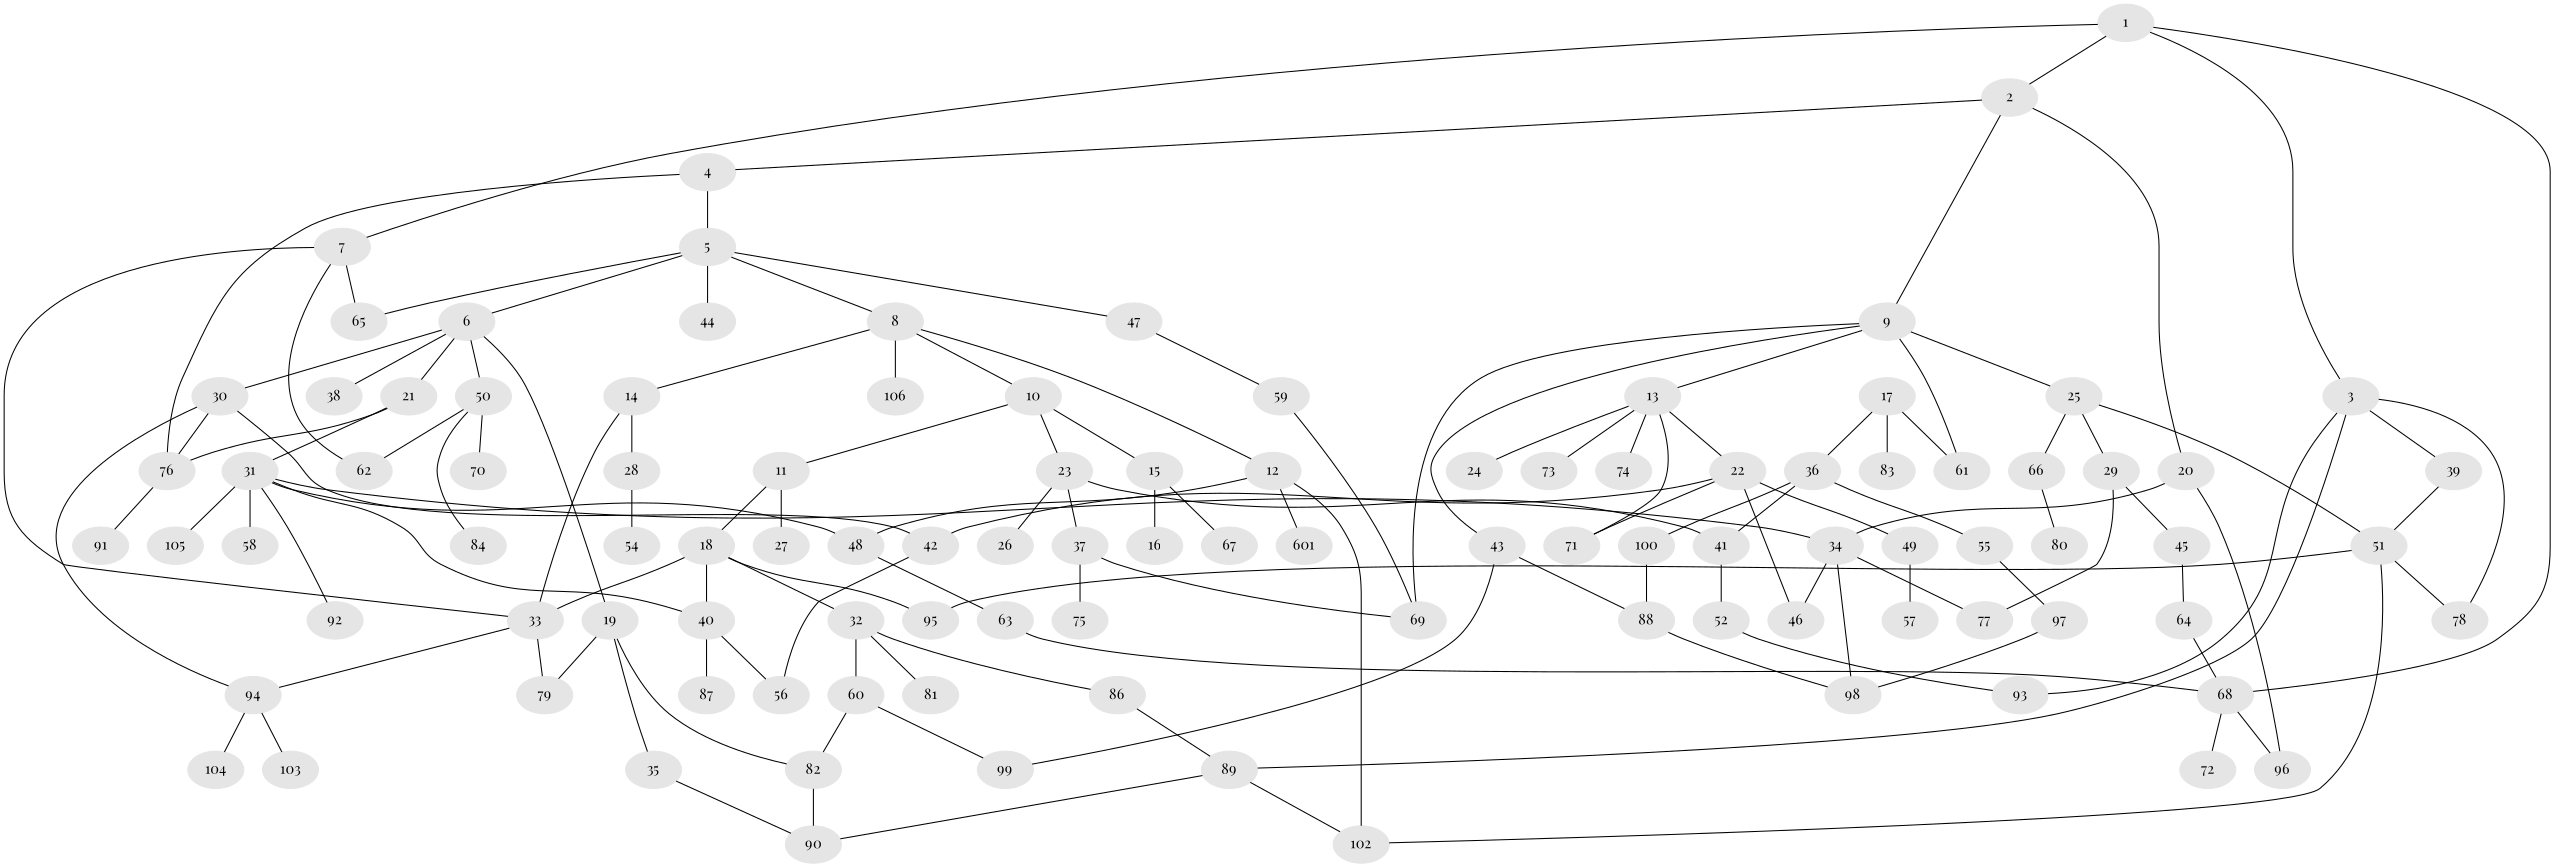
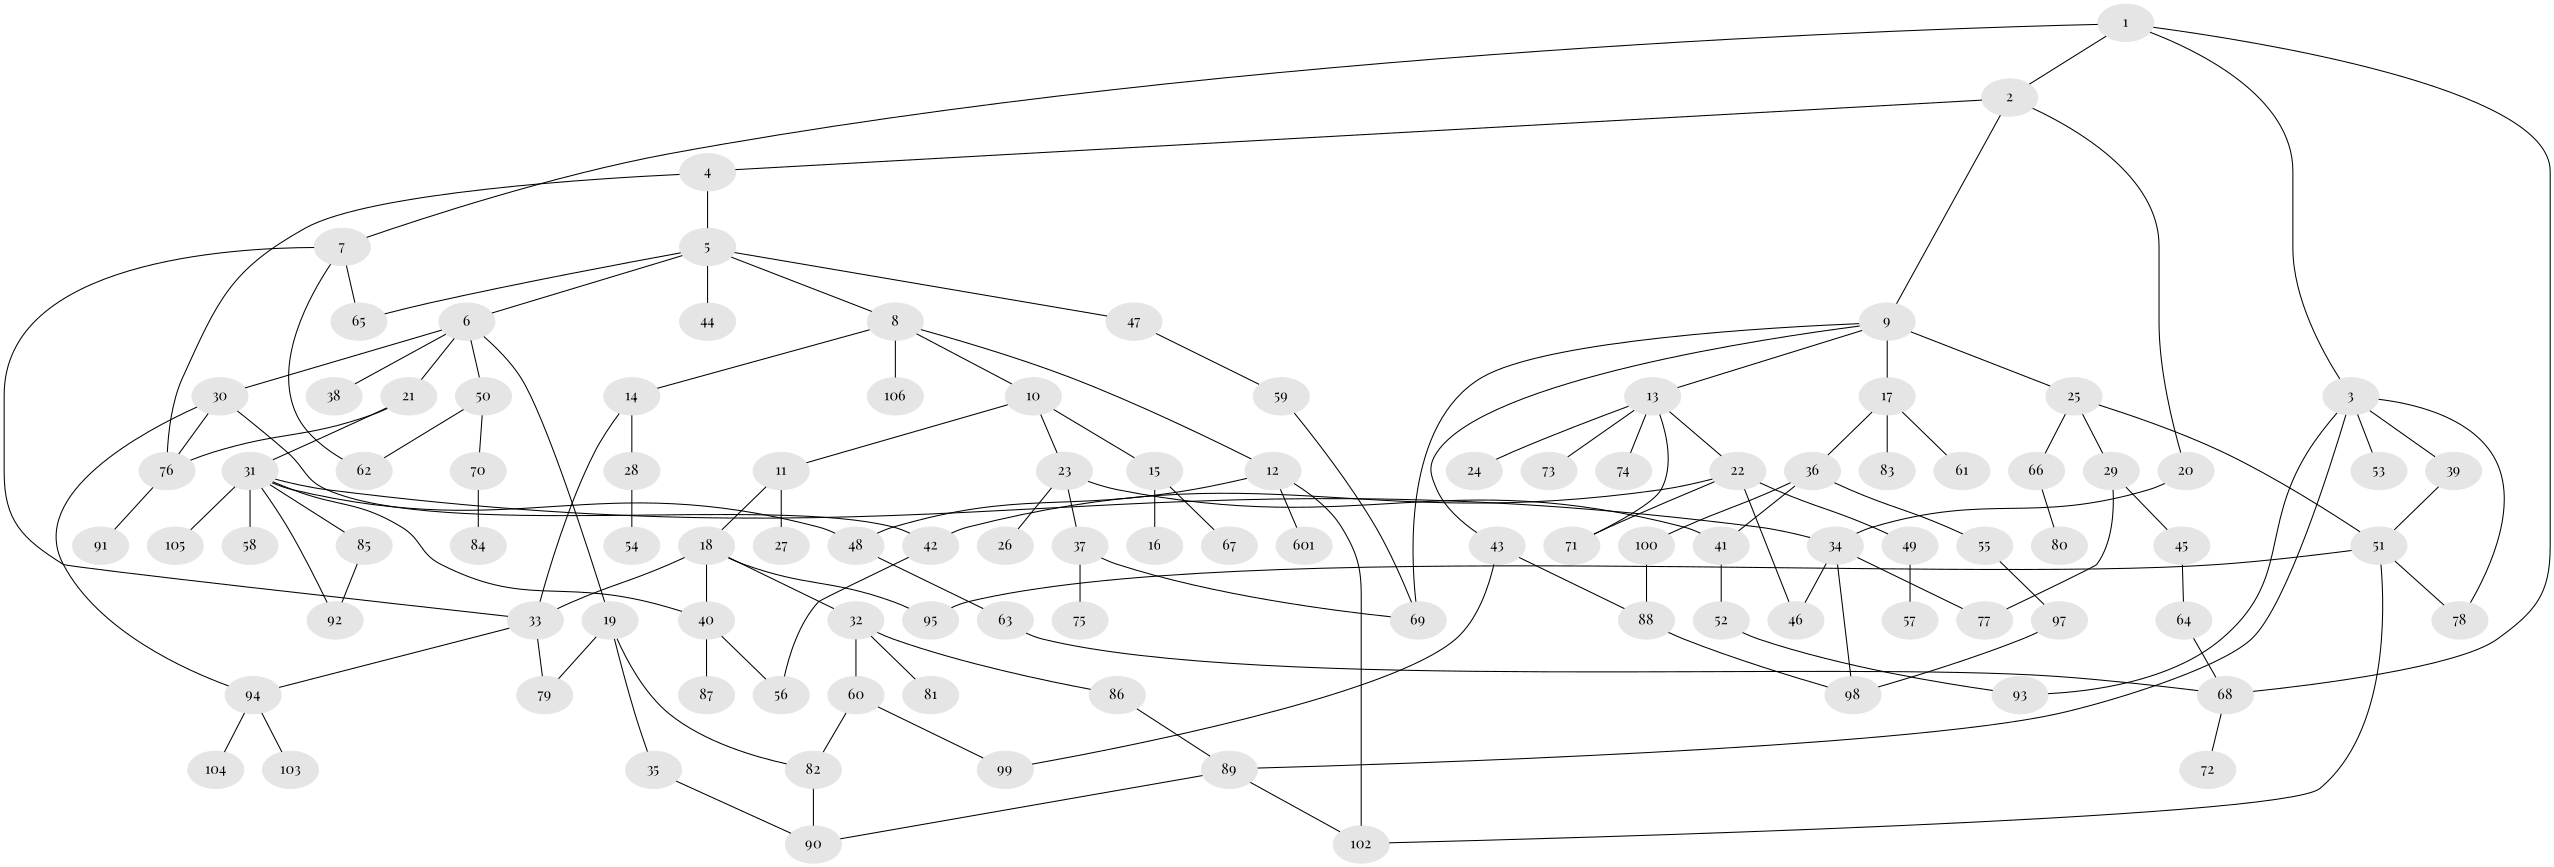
(1932, 393) -> (1887, 359)
(437, 470) -> (478, 508)
none -> (2379, 471)
none -> (364, 546)
(2282, 770) -> none
